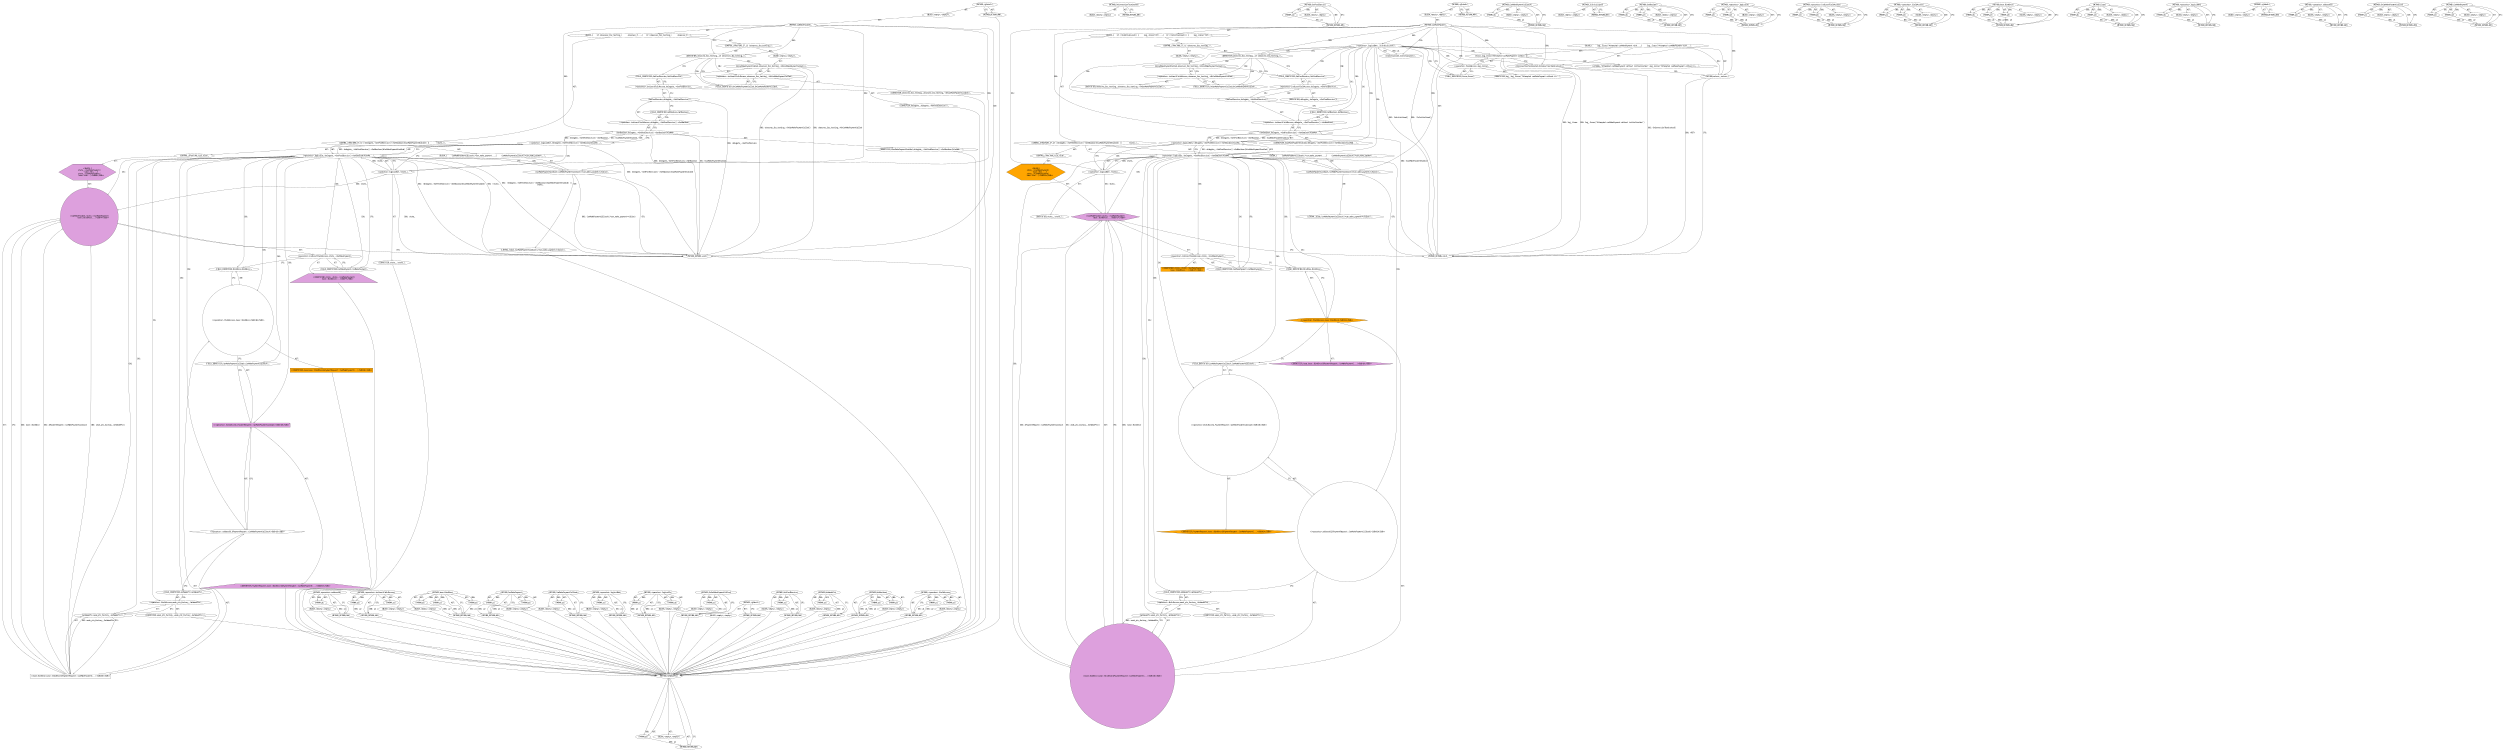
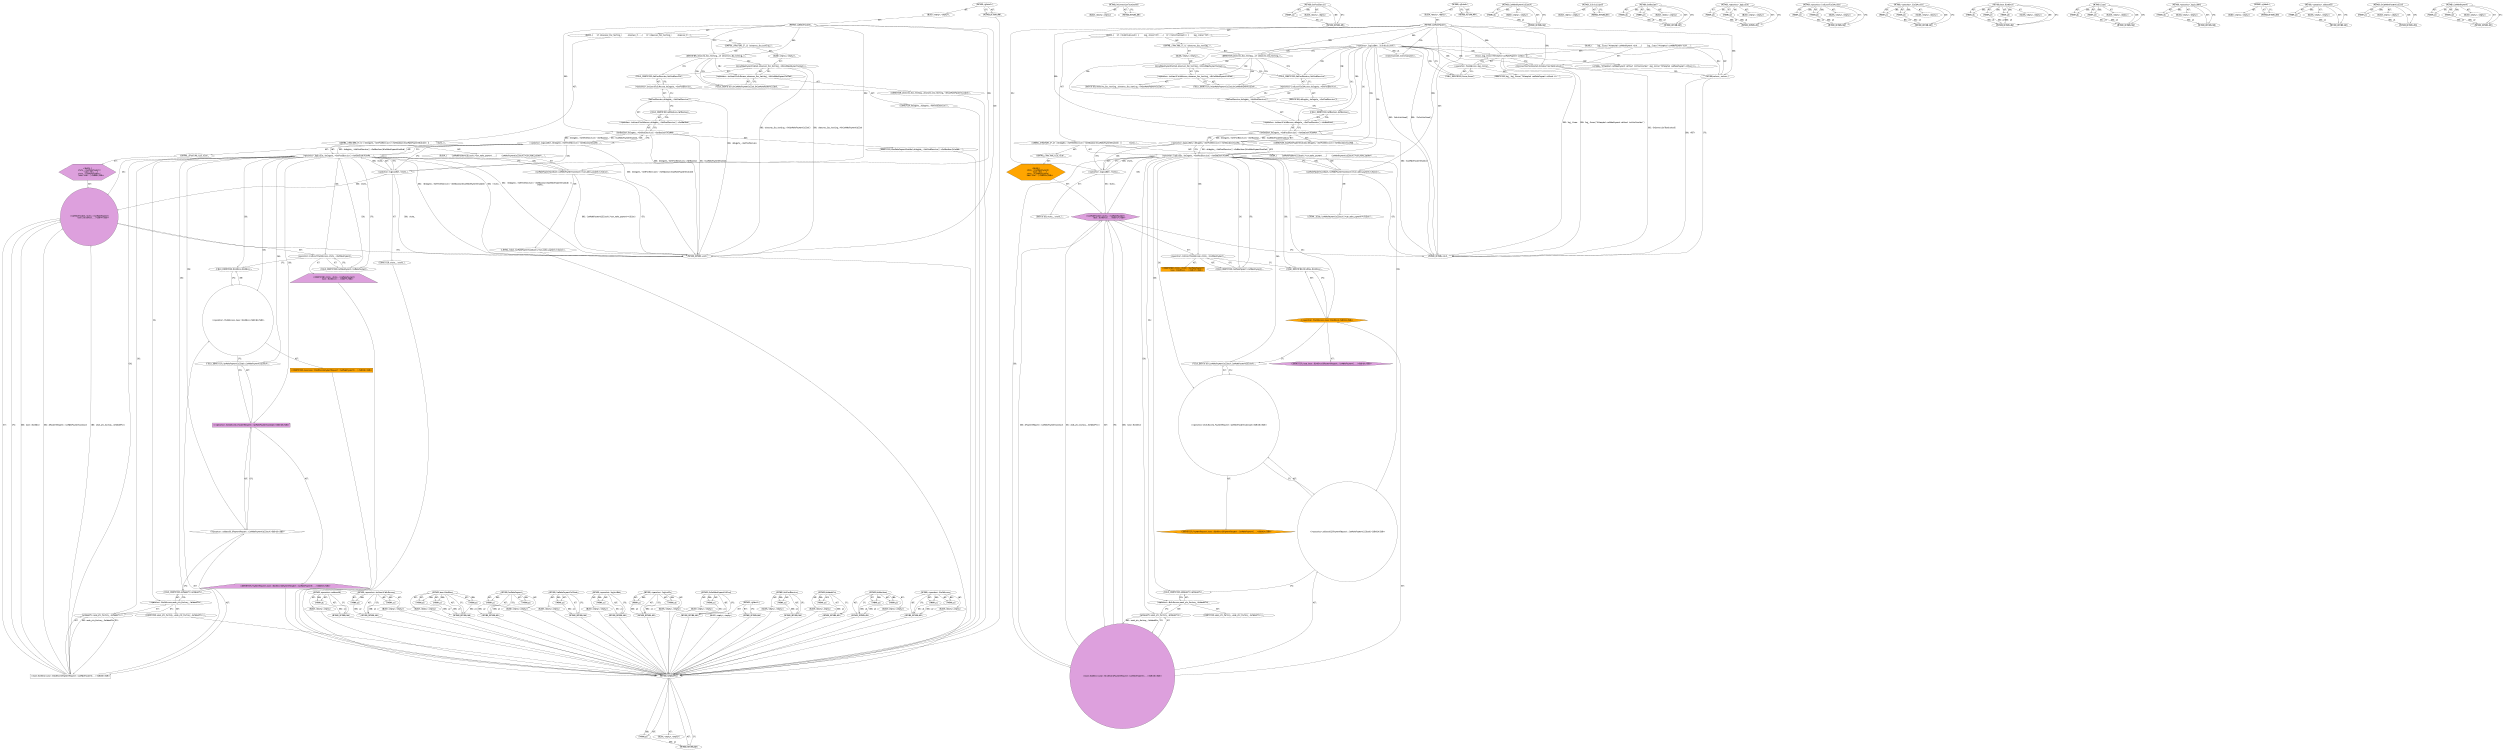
(1384, 52) -> none
